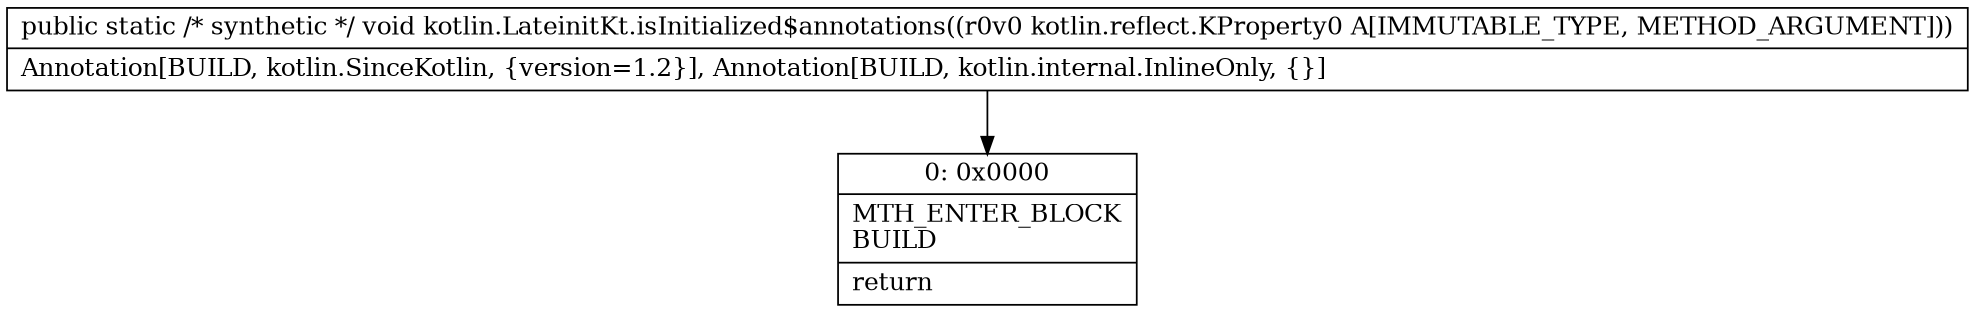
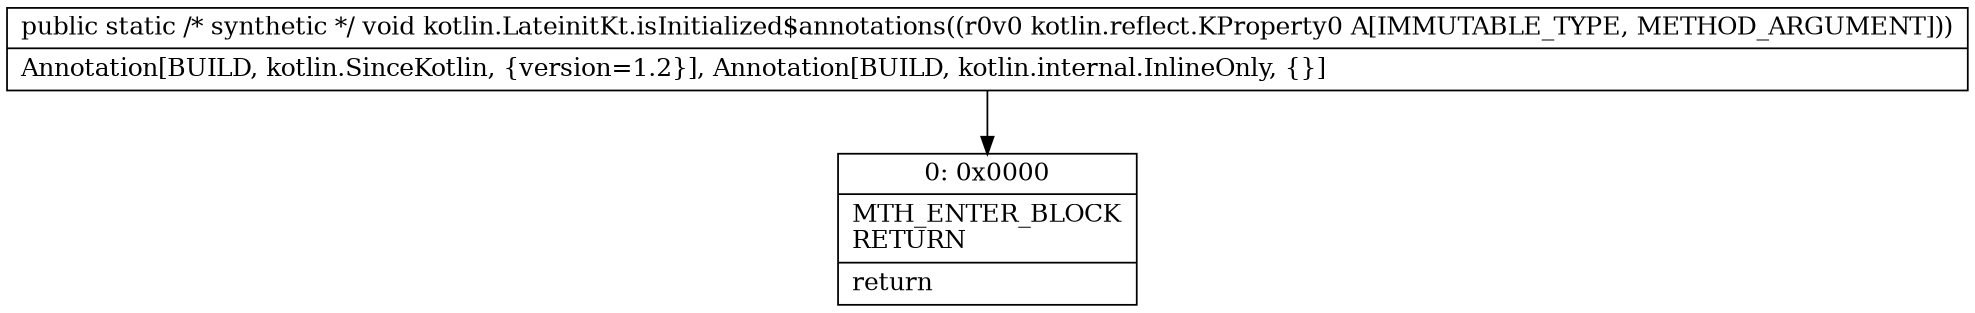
(895, 241) -> (909, 241)
